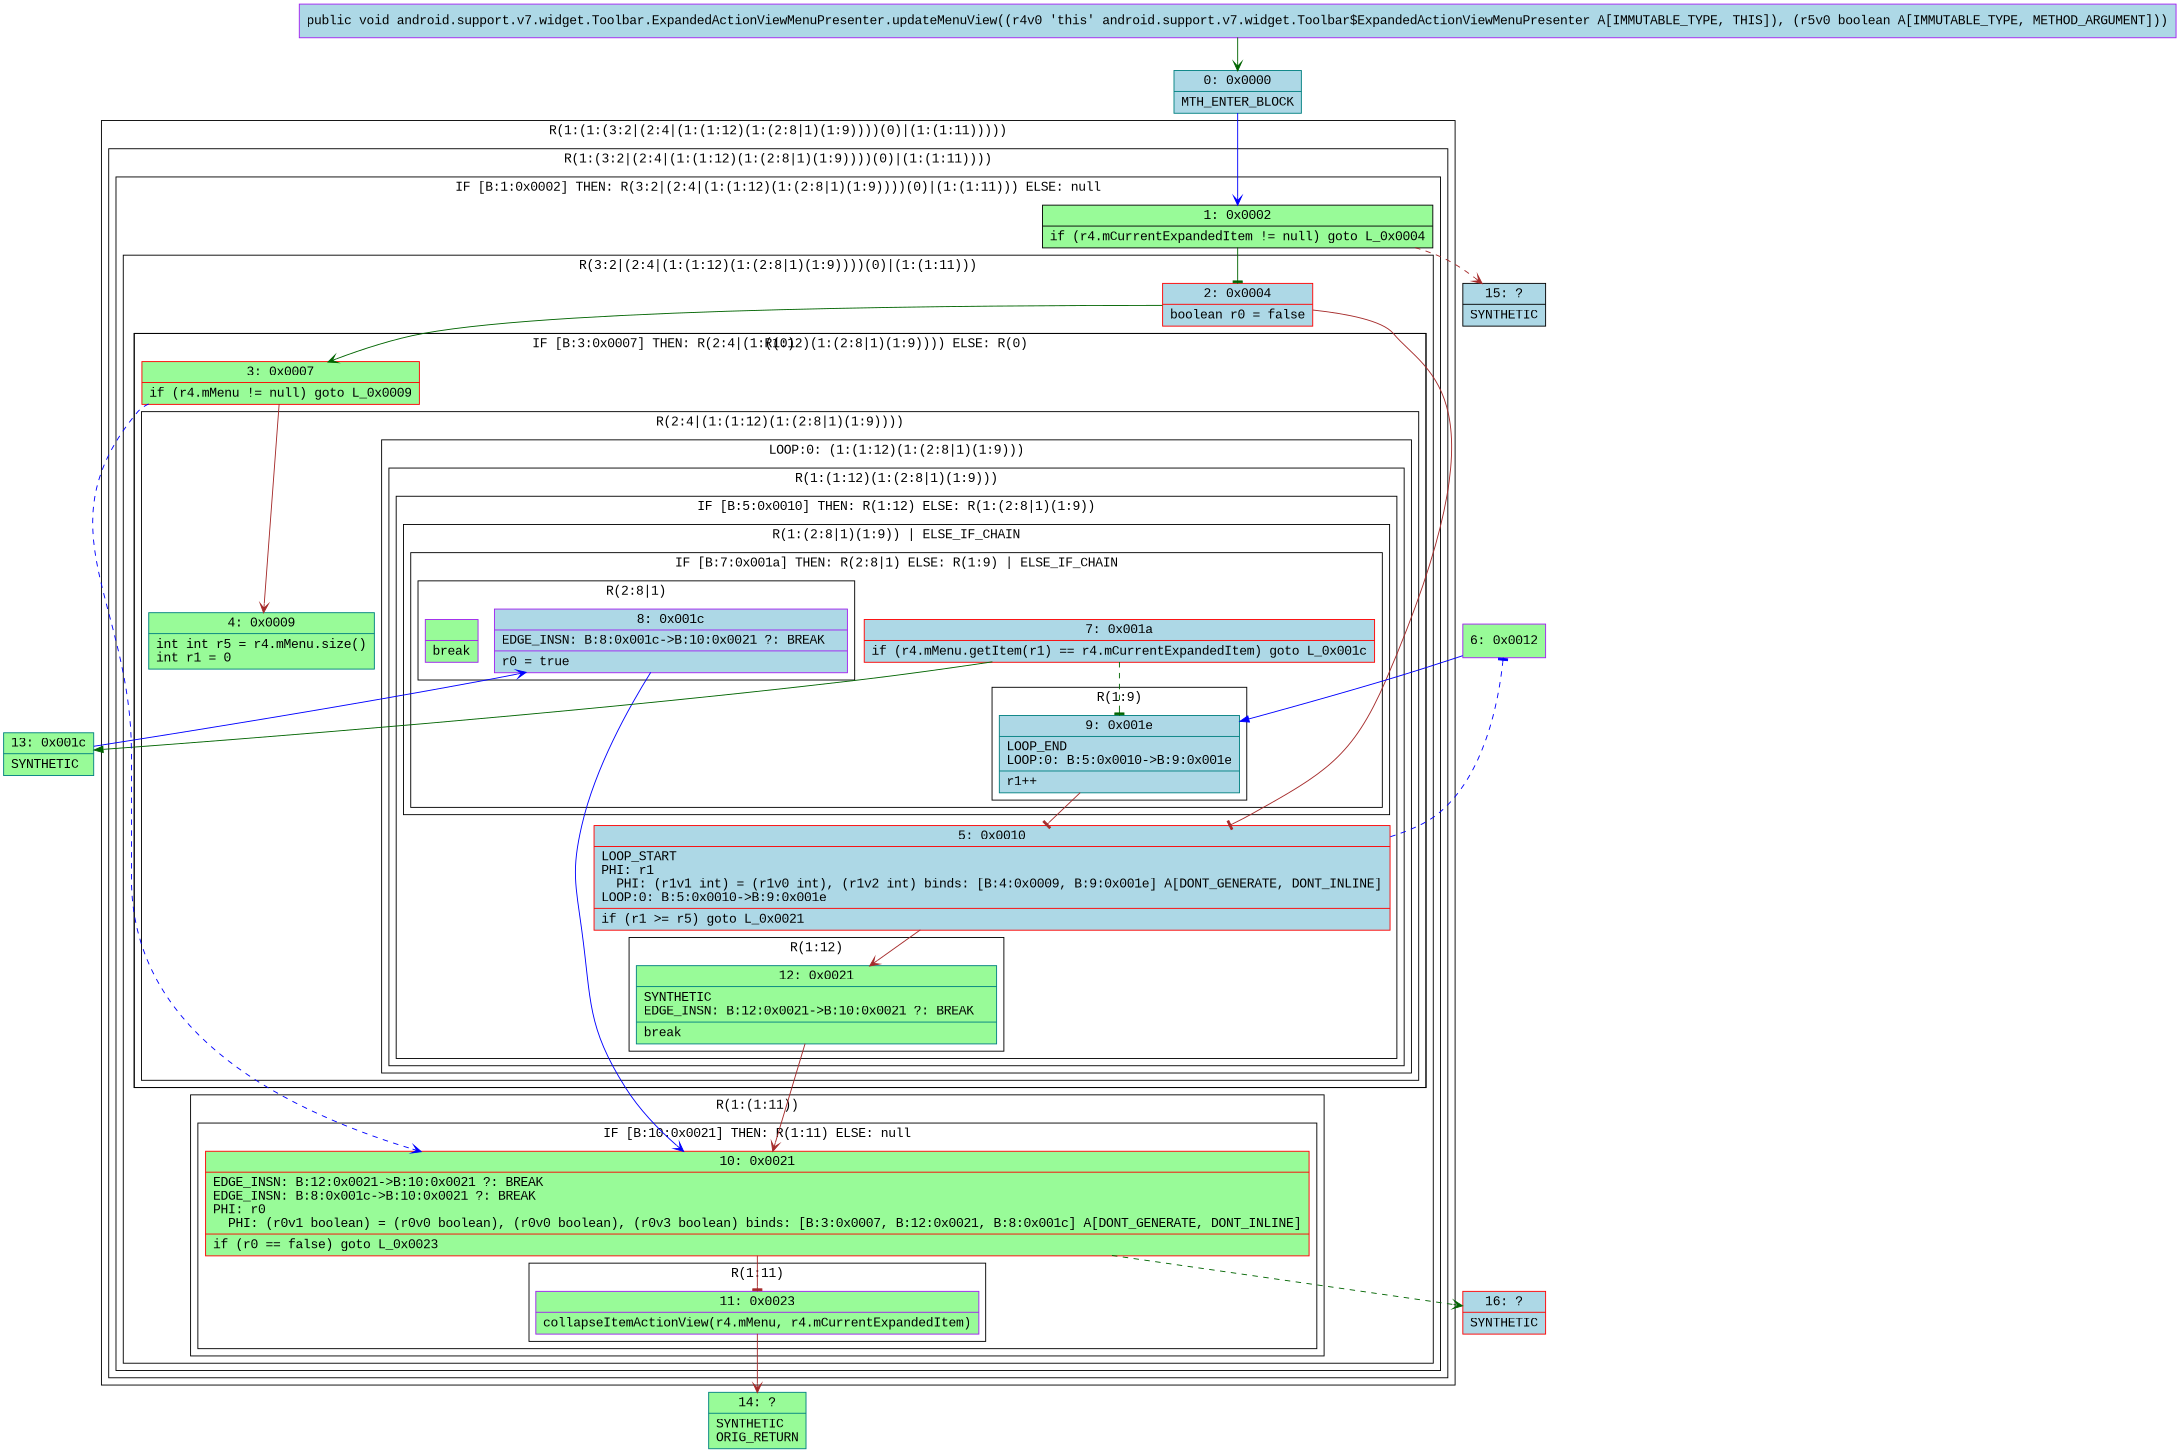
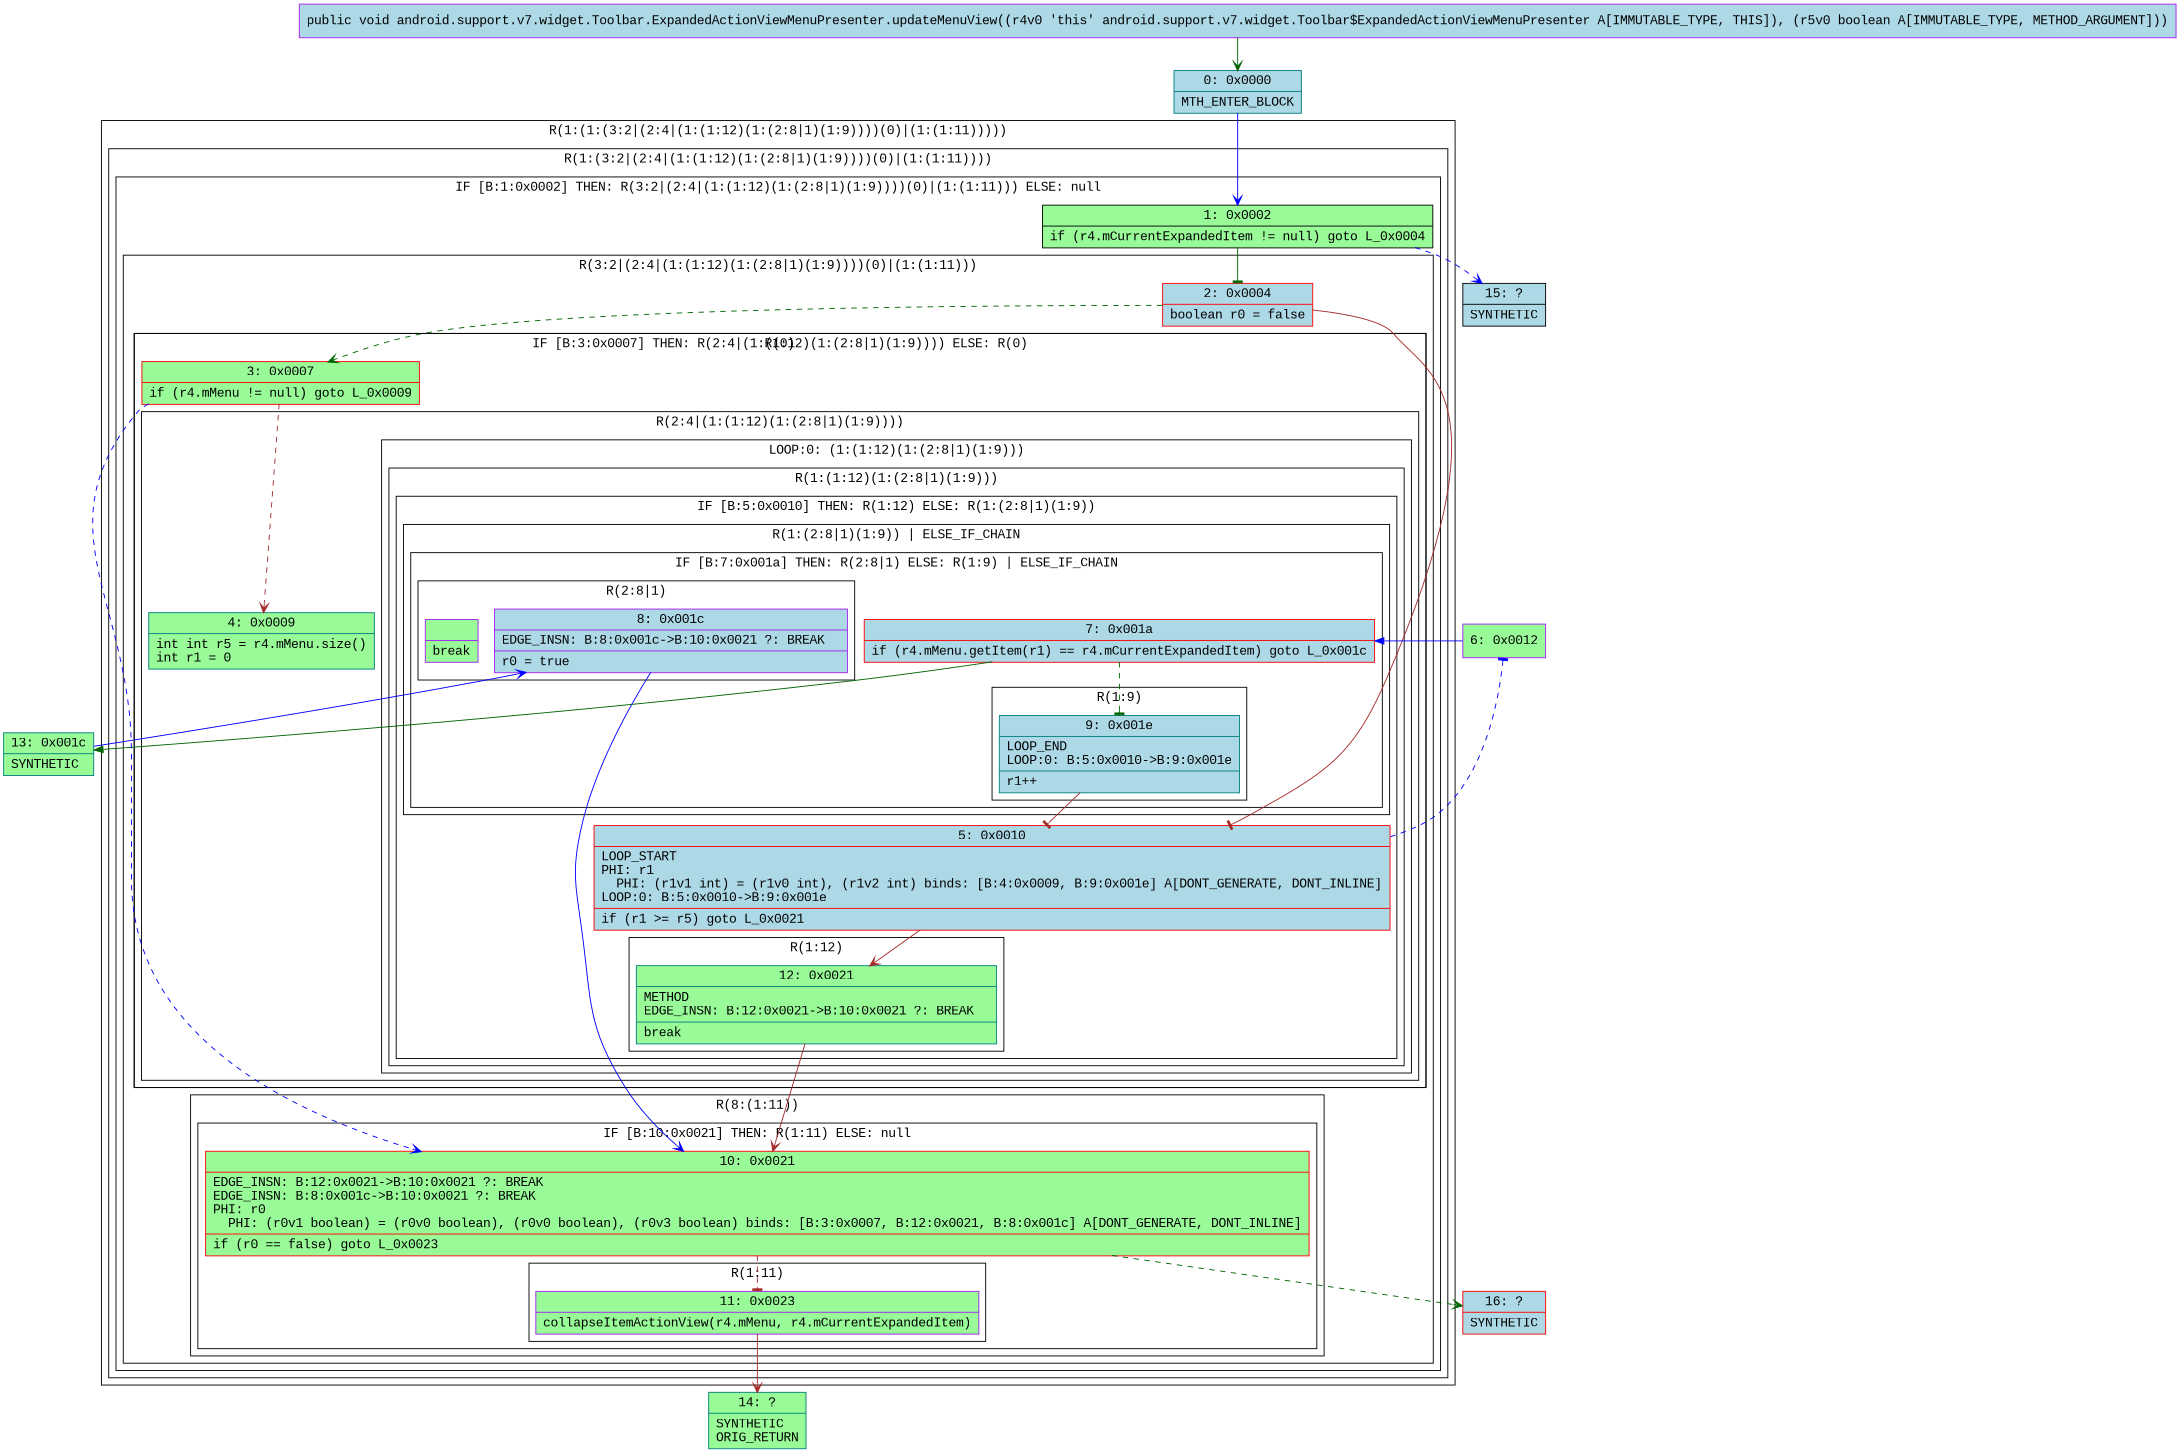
(1461, 268) -> (1461, 268)
(747, 311) -> (747, 311)
(272, 504) -> (272, 504)
(1356, 689) -> (1423, 641)
(678, 997) -> (666, 997)
(757, 1105) -> (757, 1105)
(757, 1271) -> (757, 1271)
